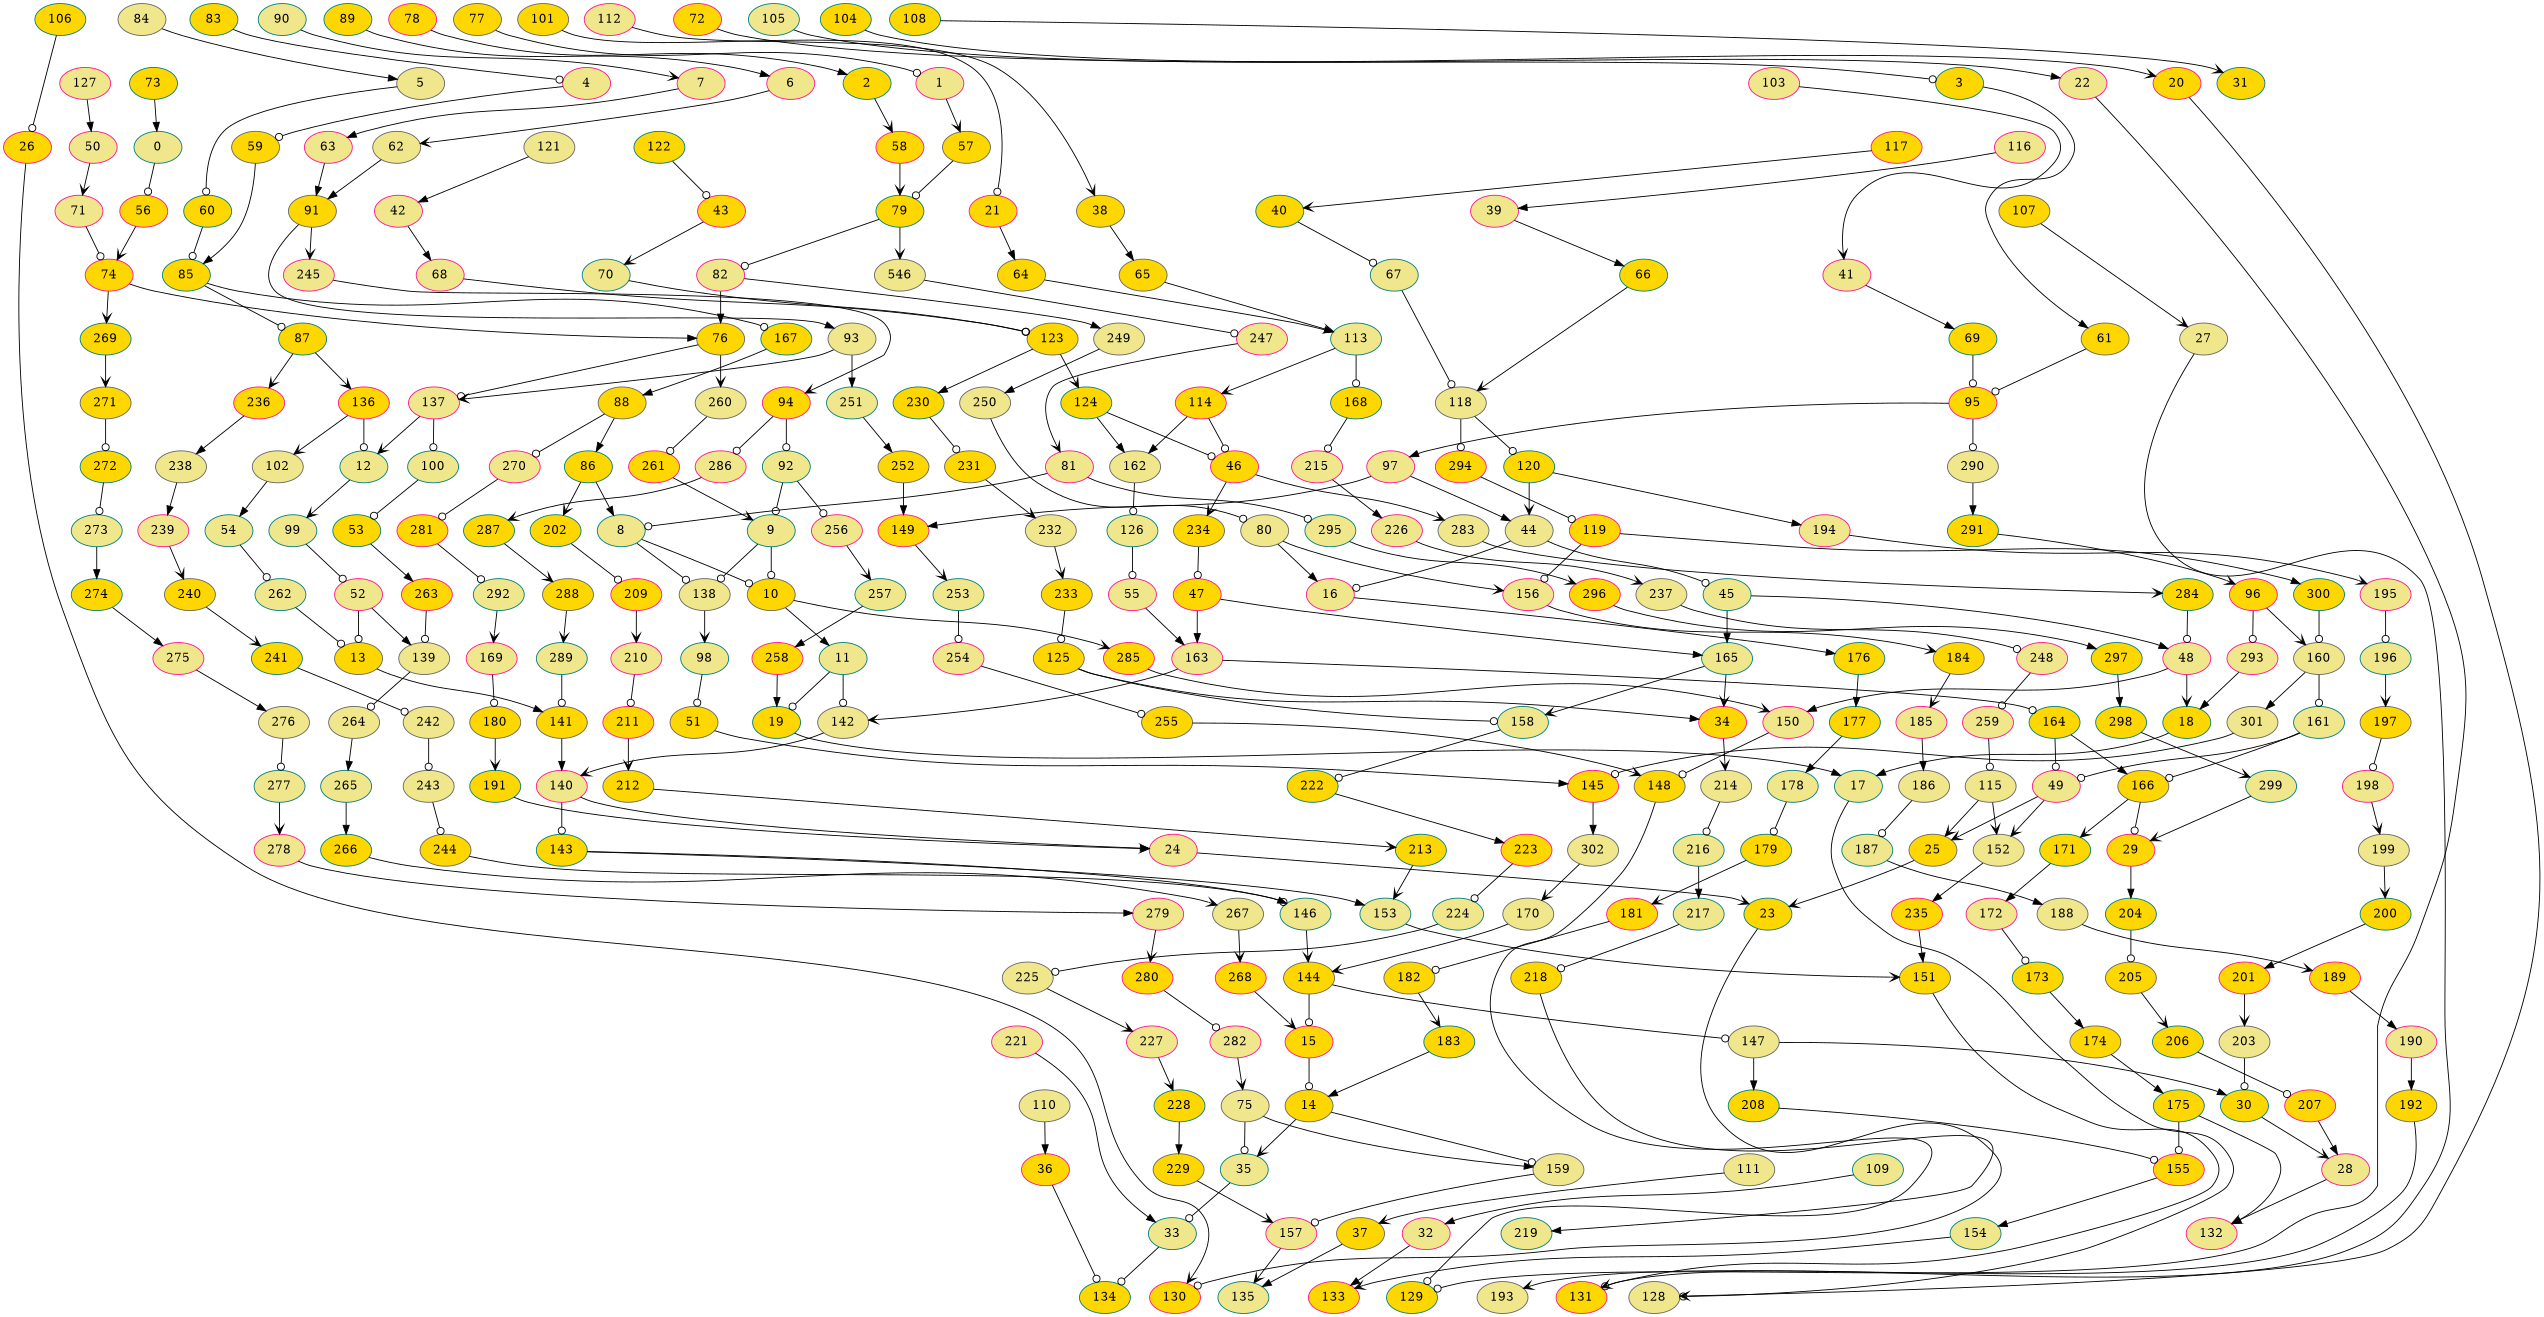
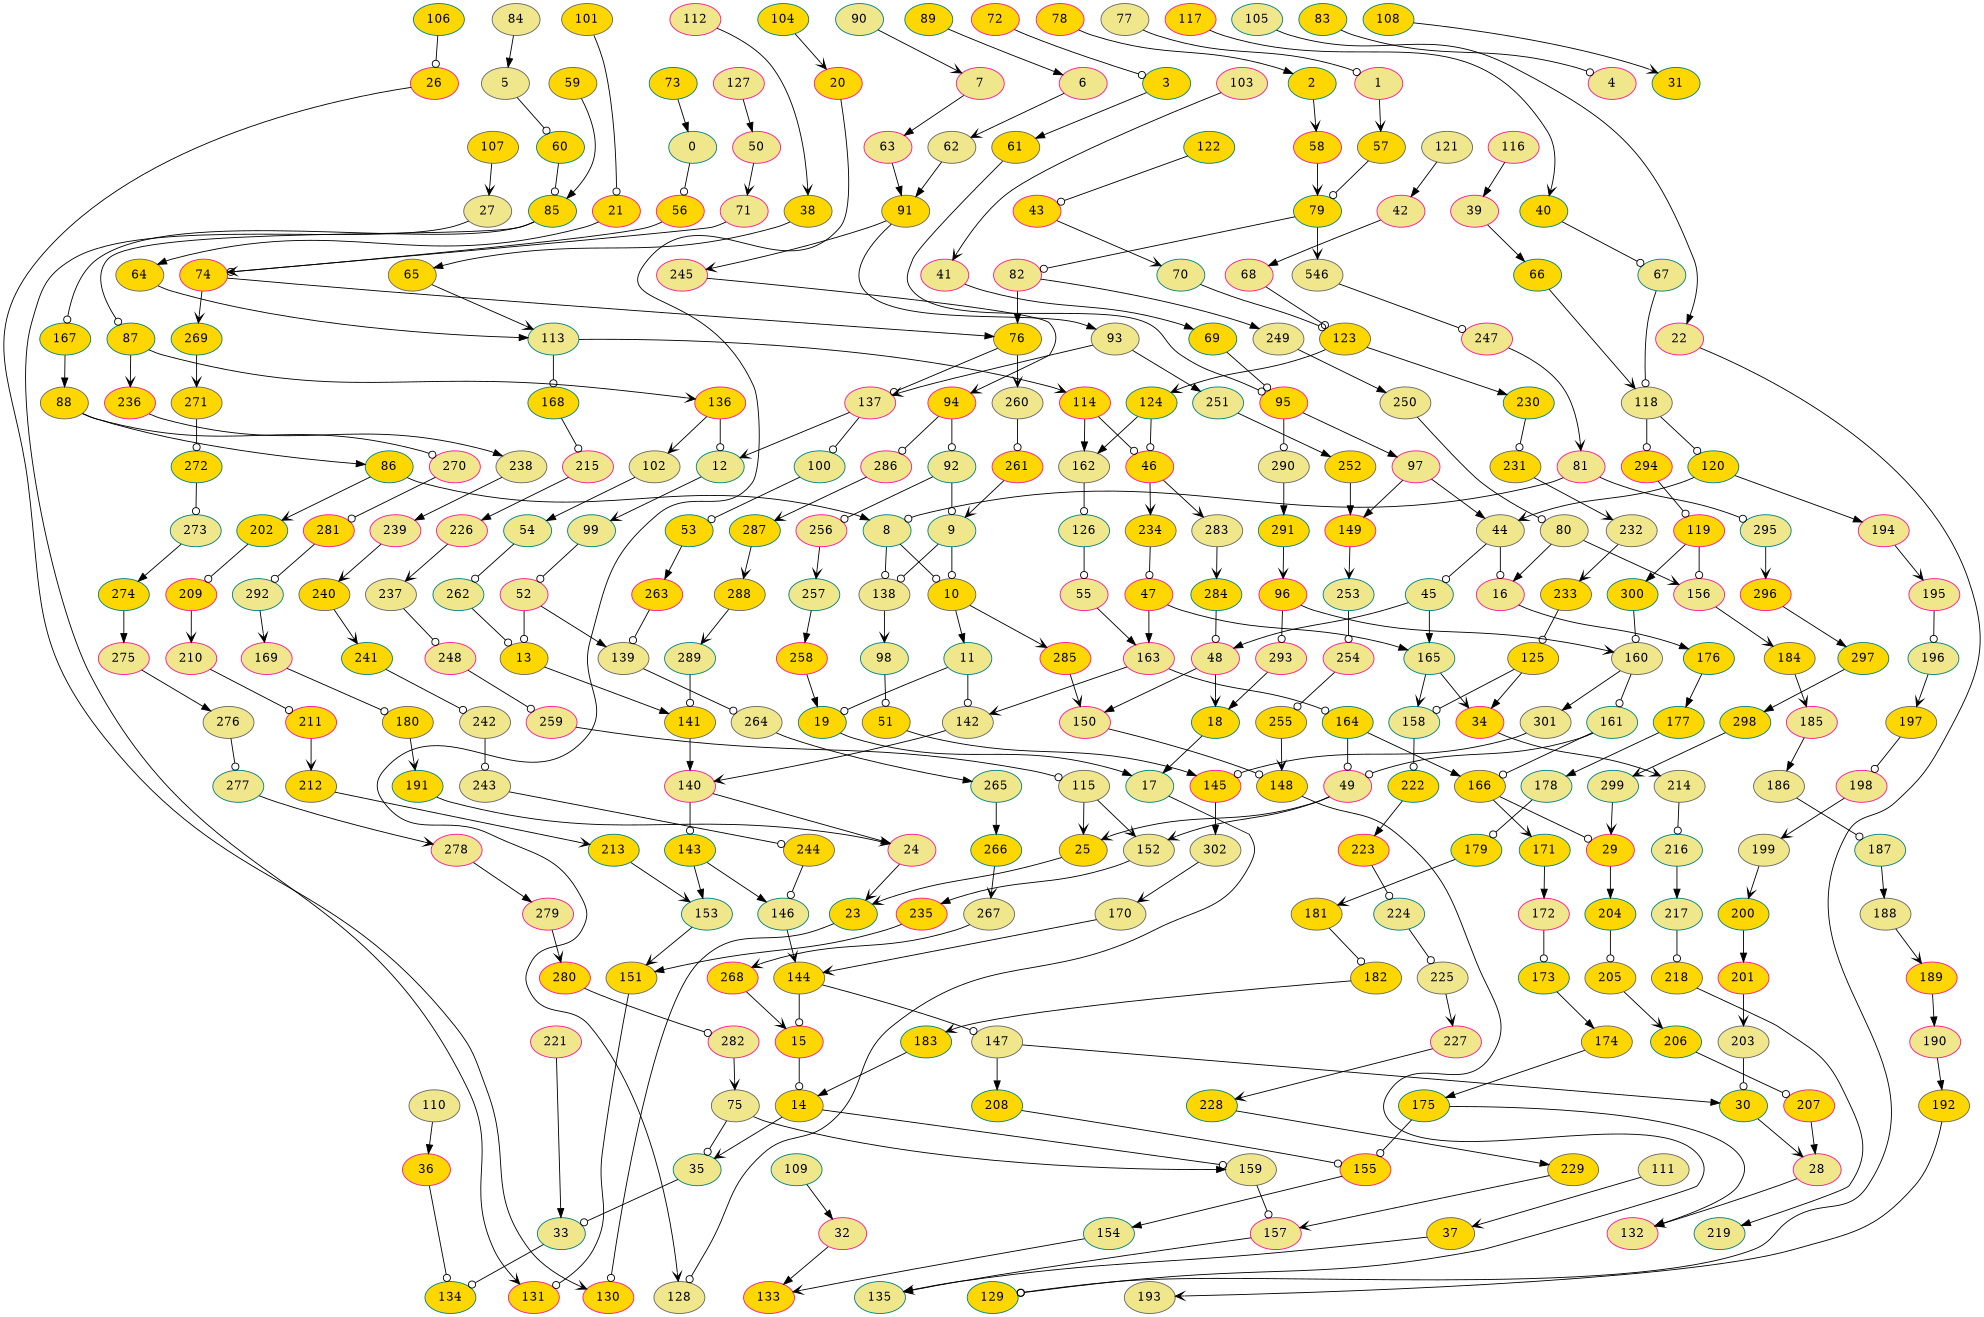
(477, 20) -> (1125, 20)
(422, 105) -> none
(1632, 914) -> (1317, 914)
